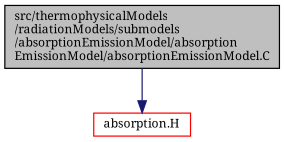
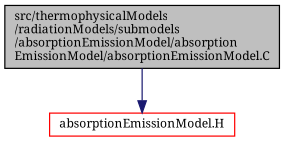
(142, 125) -> (142, 125)
